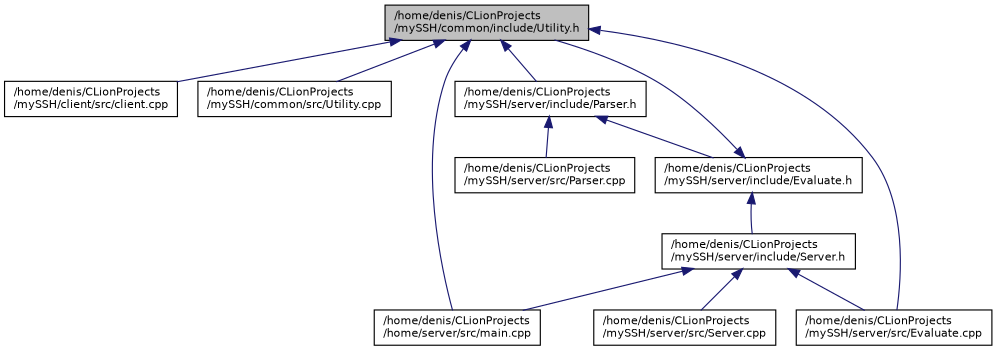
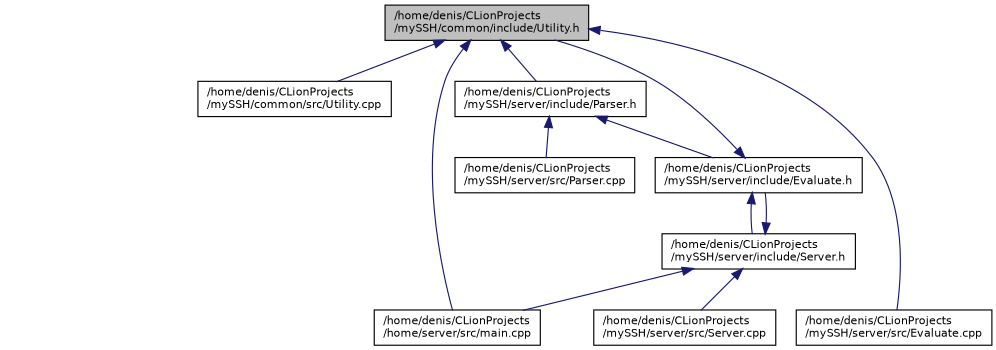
(91, 99) -> none
(831, 292) -> (766, 208)
